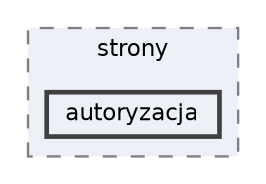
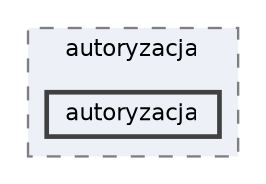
(133, 50) -> (133, 50)
